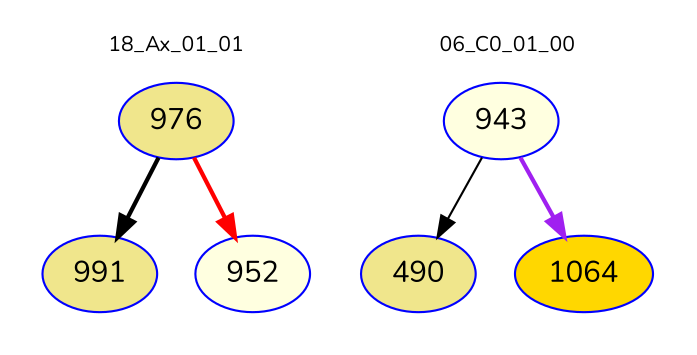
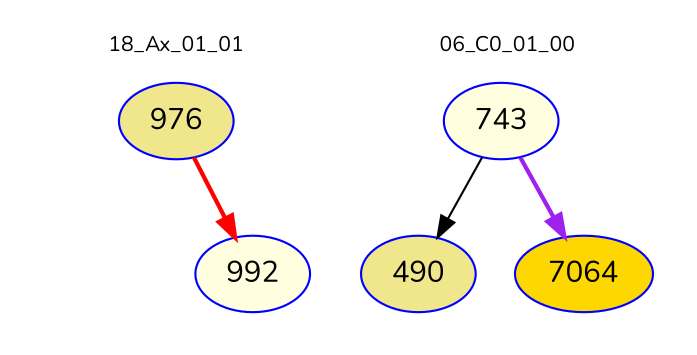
(501, 121) -> (501, 121)
(100, 274) -> none
(253, 274) -> (253, 274)
(584, 274) -> (584, 274)
